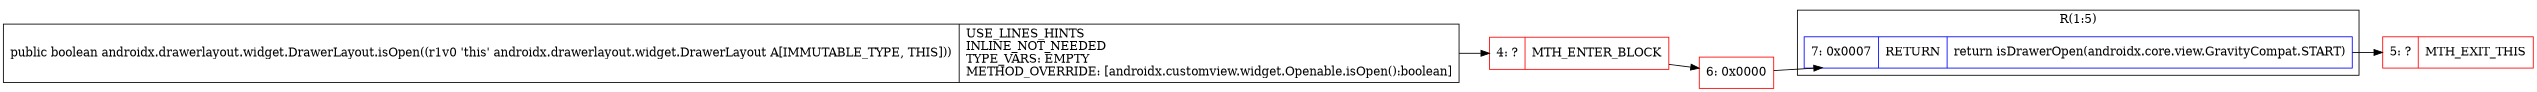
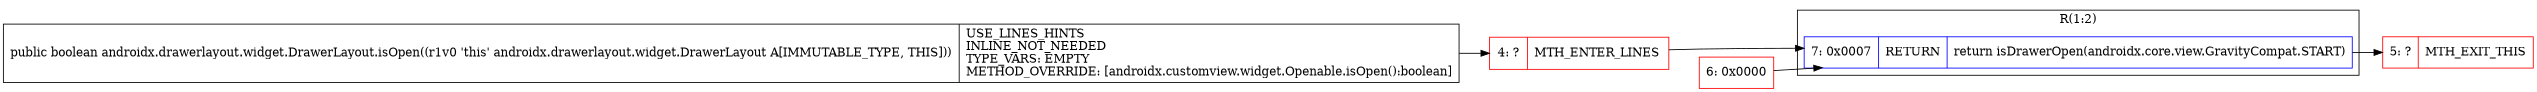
(2078, 20) -> (2078, 20)
(1597, 53) -> (1597, 53)
(1680, 66) -> (1732, 49)
